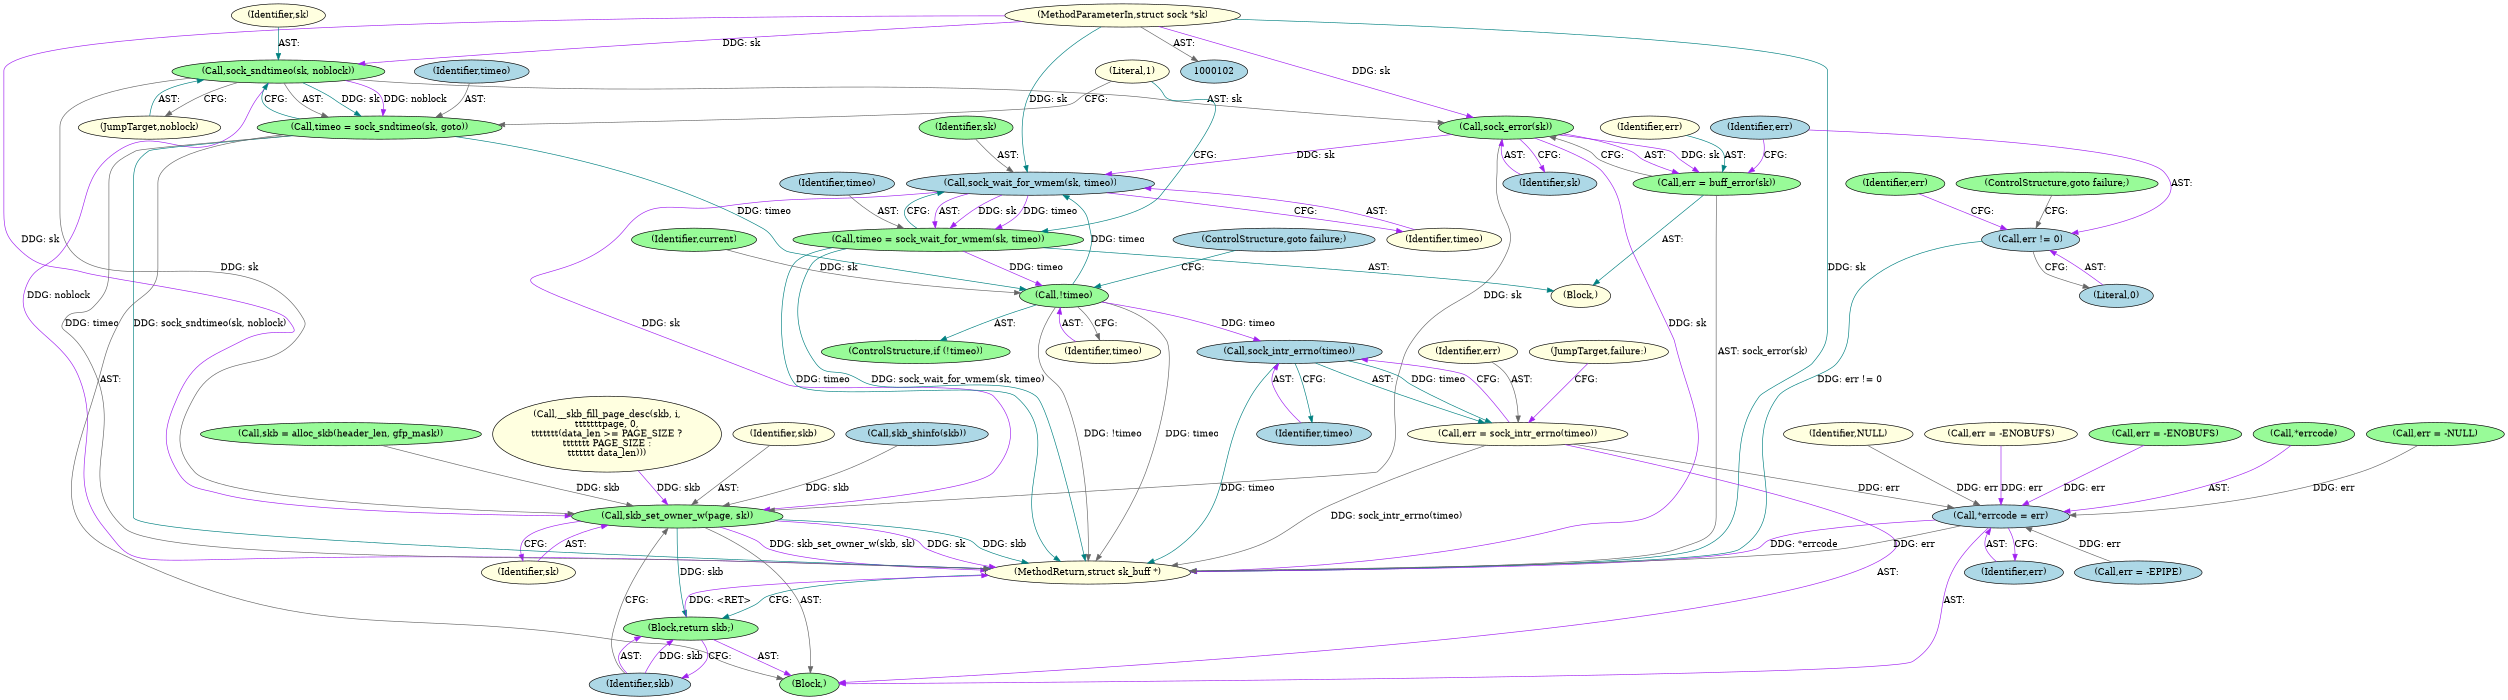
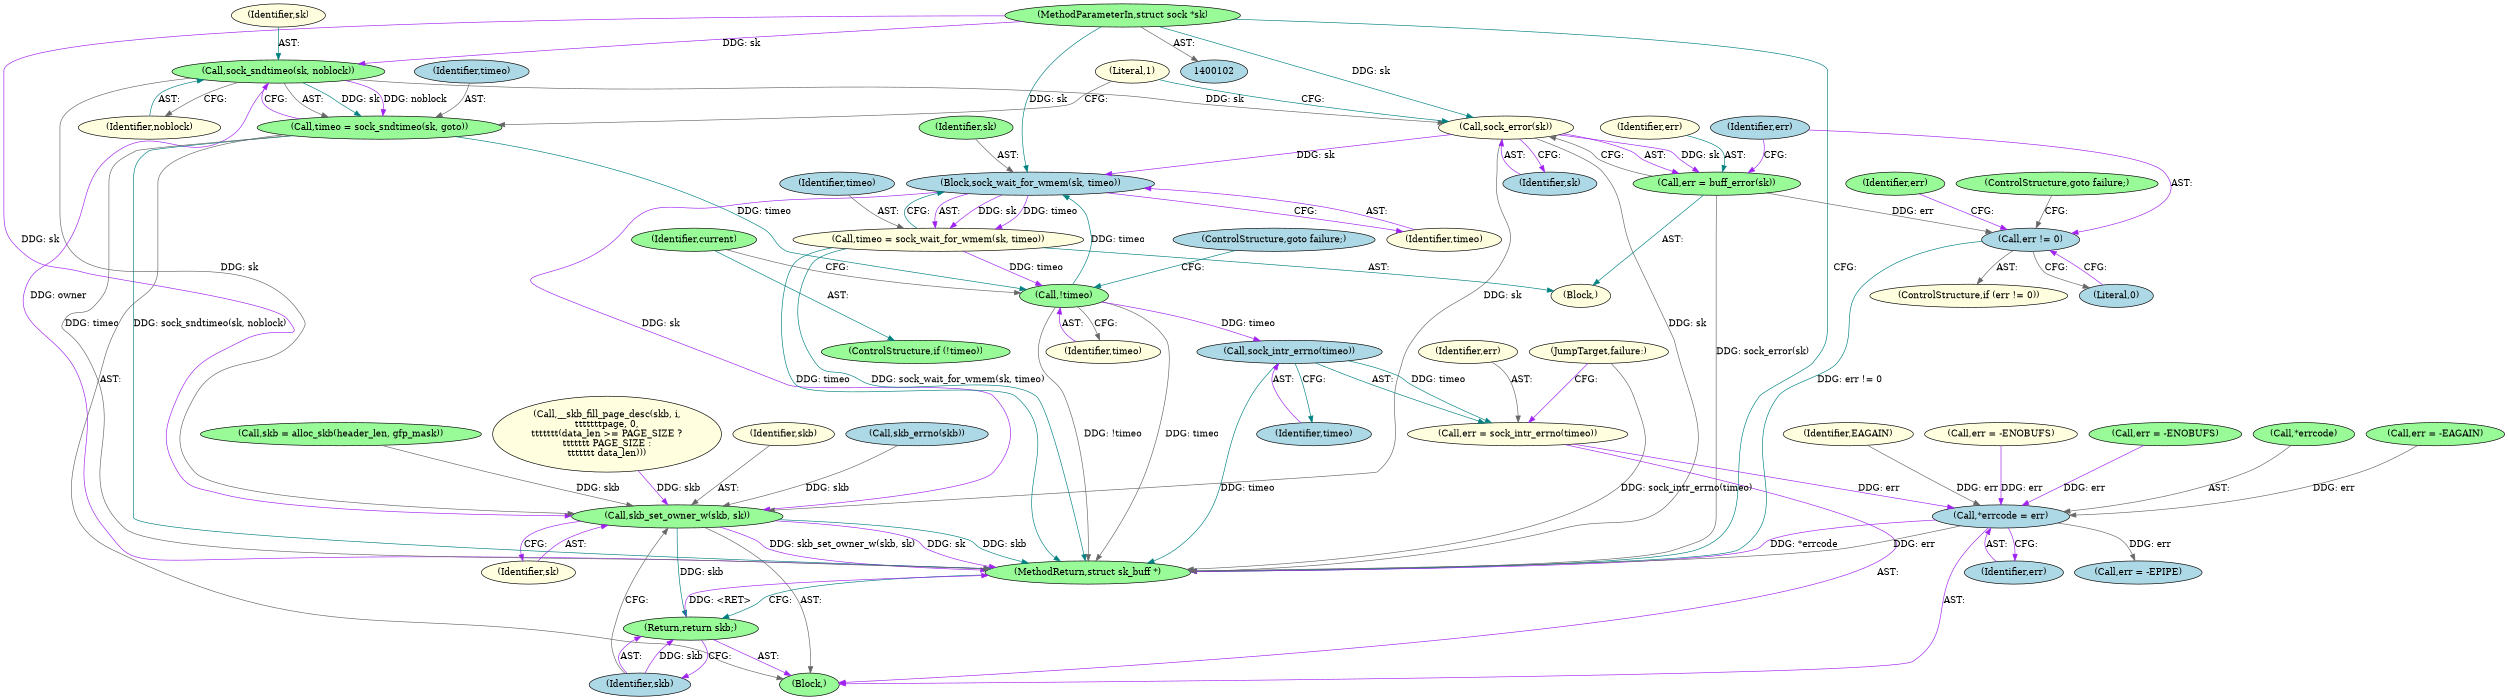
(1123, 15) -> (1123, 15)
(1313, 71) -> (1313, 71)
(1214, 72) -> (1214, 72)
(1225, 100) -> (1225, 100)
(273, 111) -> (273, 111)
(150, 128) -> (150, 128)
(1506, 128) -> (1506, 128)
(1179, 171) -> (1300, 104)
(1030, 184) -> (1030, 184)
none -> (1876, 212)
(938, 240) -> (938, 240)
(839, 268) -> (839, 268)
(1847, 268) -> (1847, 268)
(2097, 268) -> (2097, 268)
(59, 296) -> (59, 296)
none -> (1969, 296)
(991, 320) -> (806, 296)
(1763, 352) -> (1763, 352)
(1449, 371) -> none
(917, 434) -> (917, 434)
(1848, 434) -> (1848, 434)
(2435, 434) -> (2435, 434)
(1761, 476) -> (1761, 476)
(2185, 491) -> (2185, 491)
(1331, 505) -> (1481, 538)
(677, 516) -> (677, 516)
(1650, 516) -> (1650, 516)
(2071, 546) -> (2099, 531)
(1088, 573) -> (1088, 573)
(691, 629) -> (691, 629)
